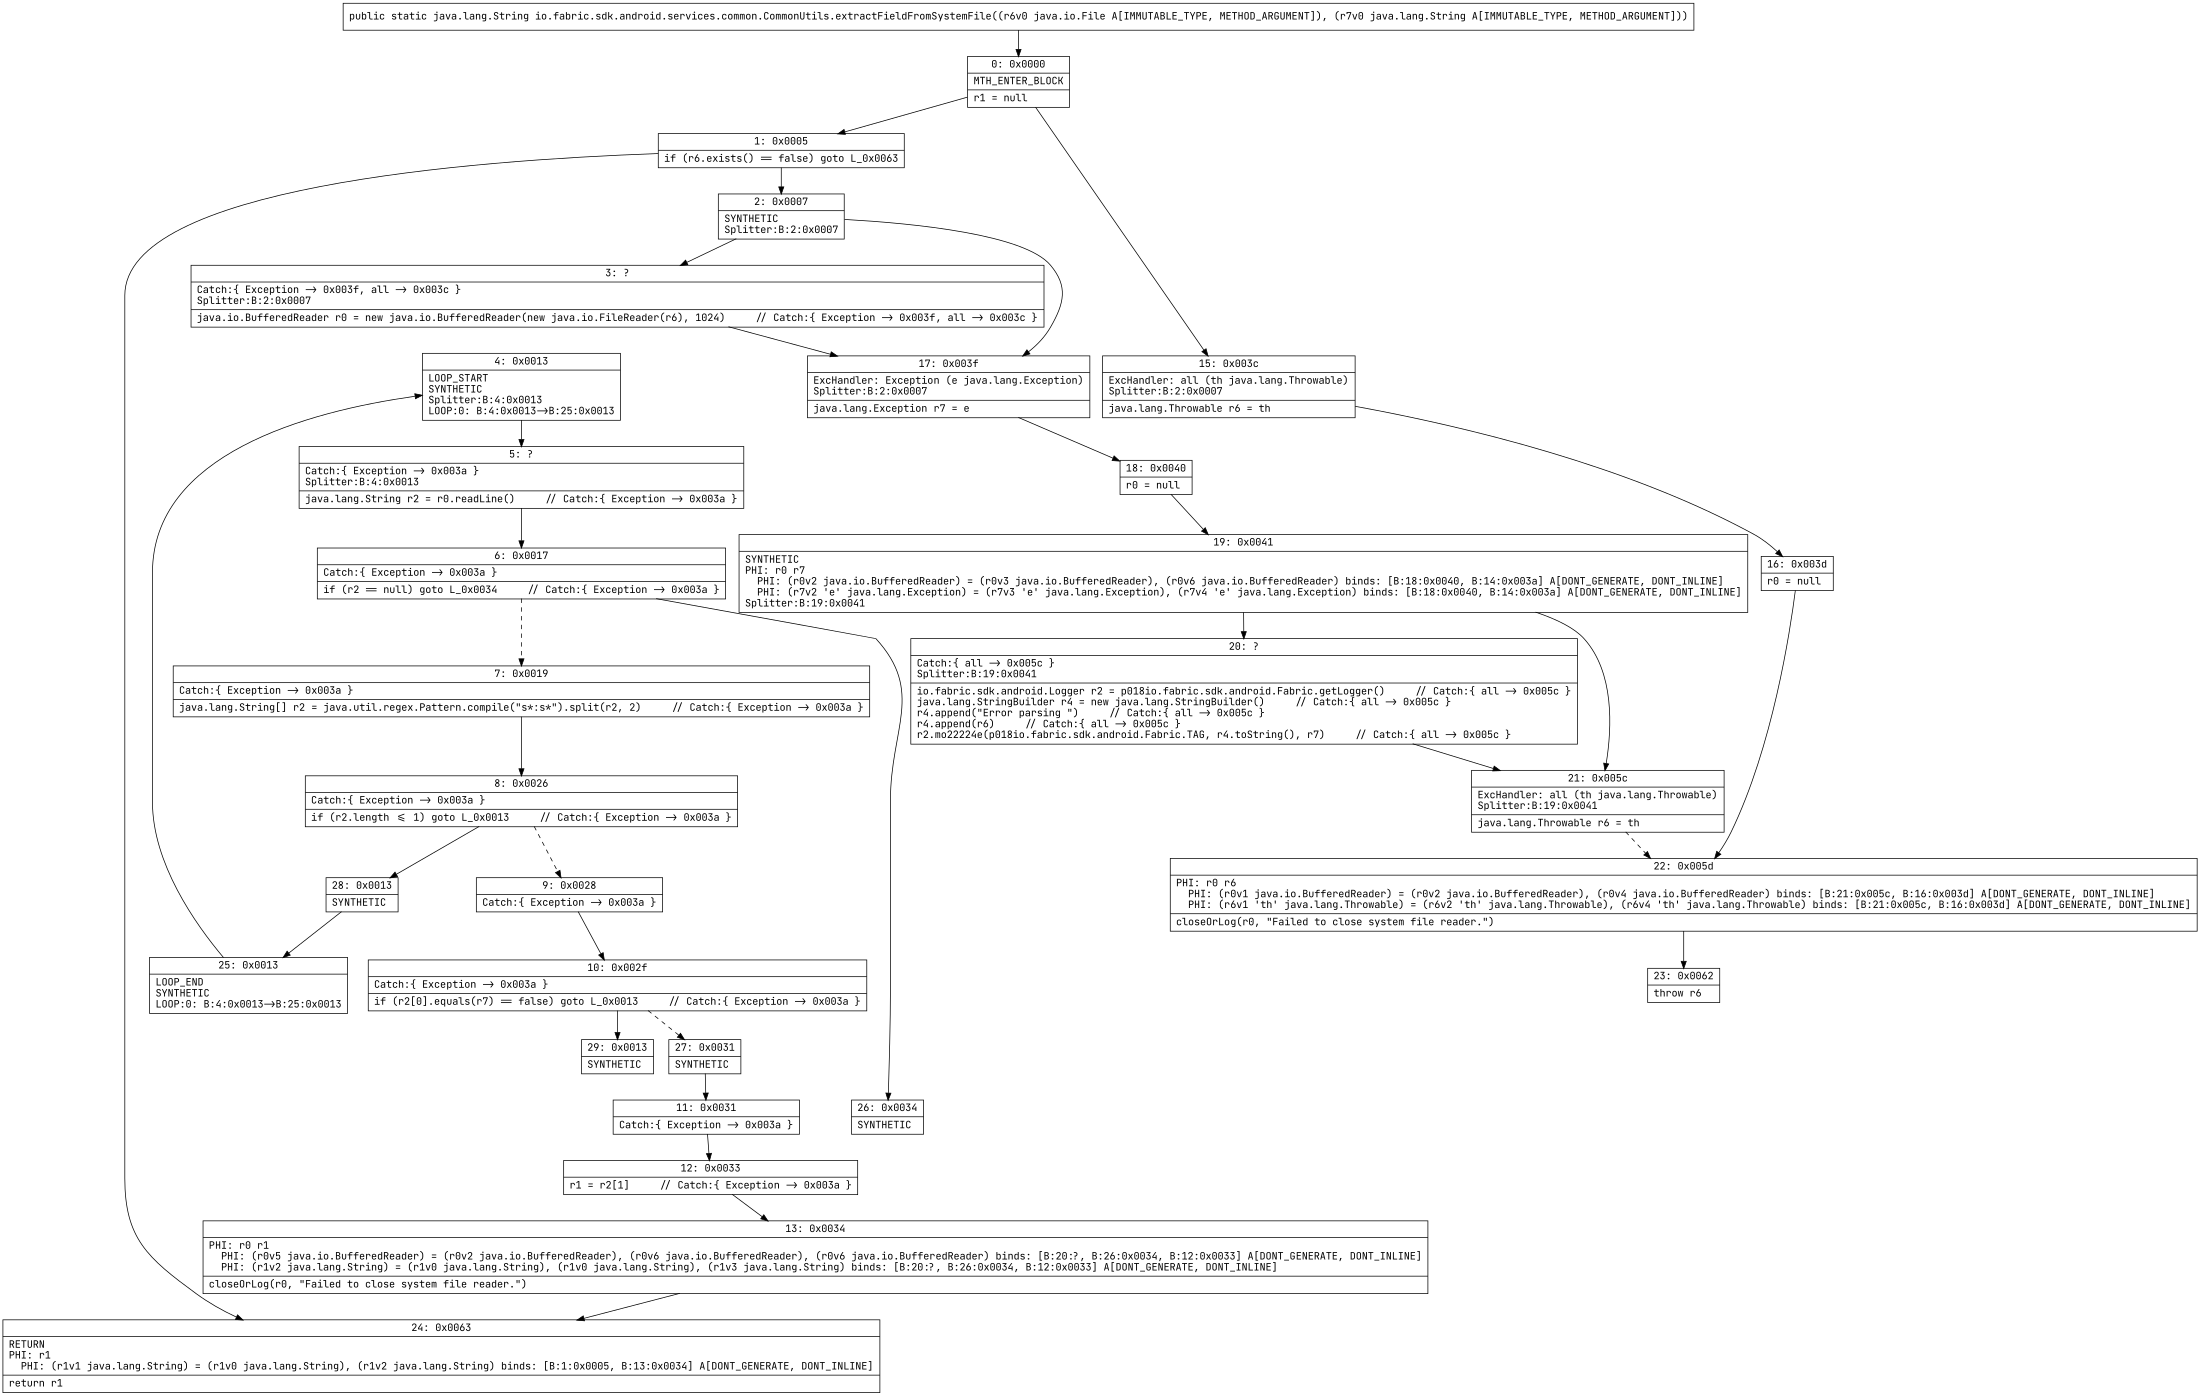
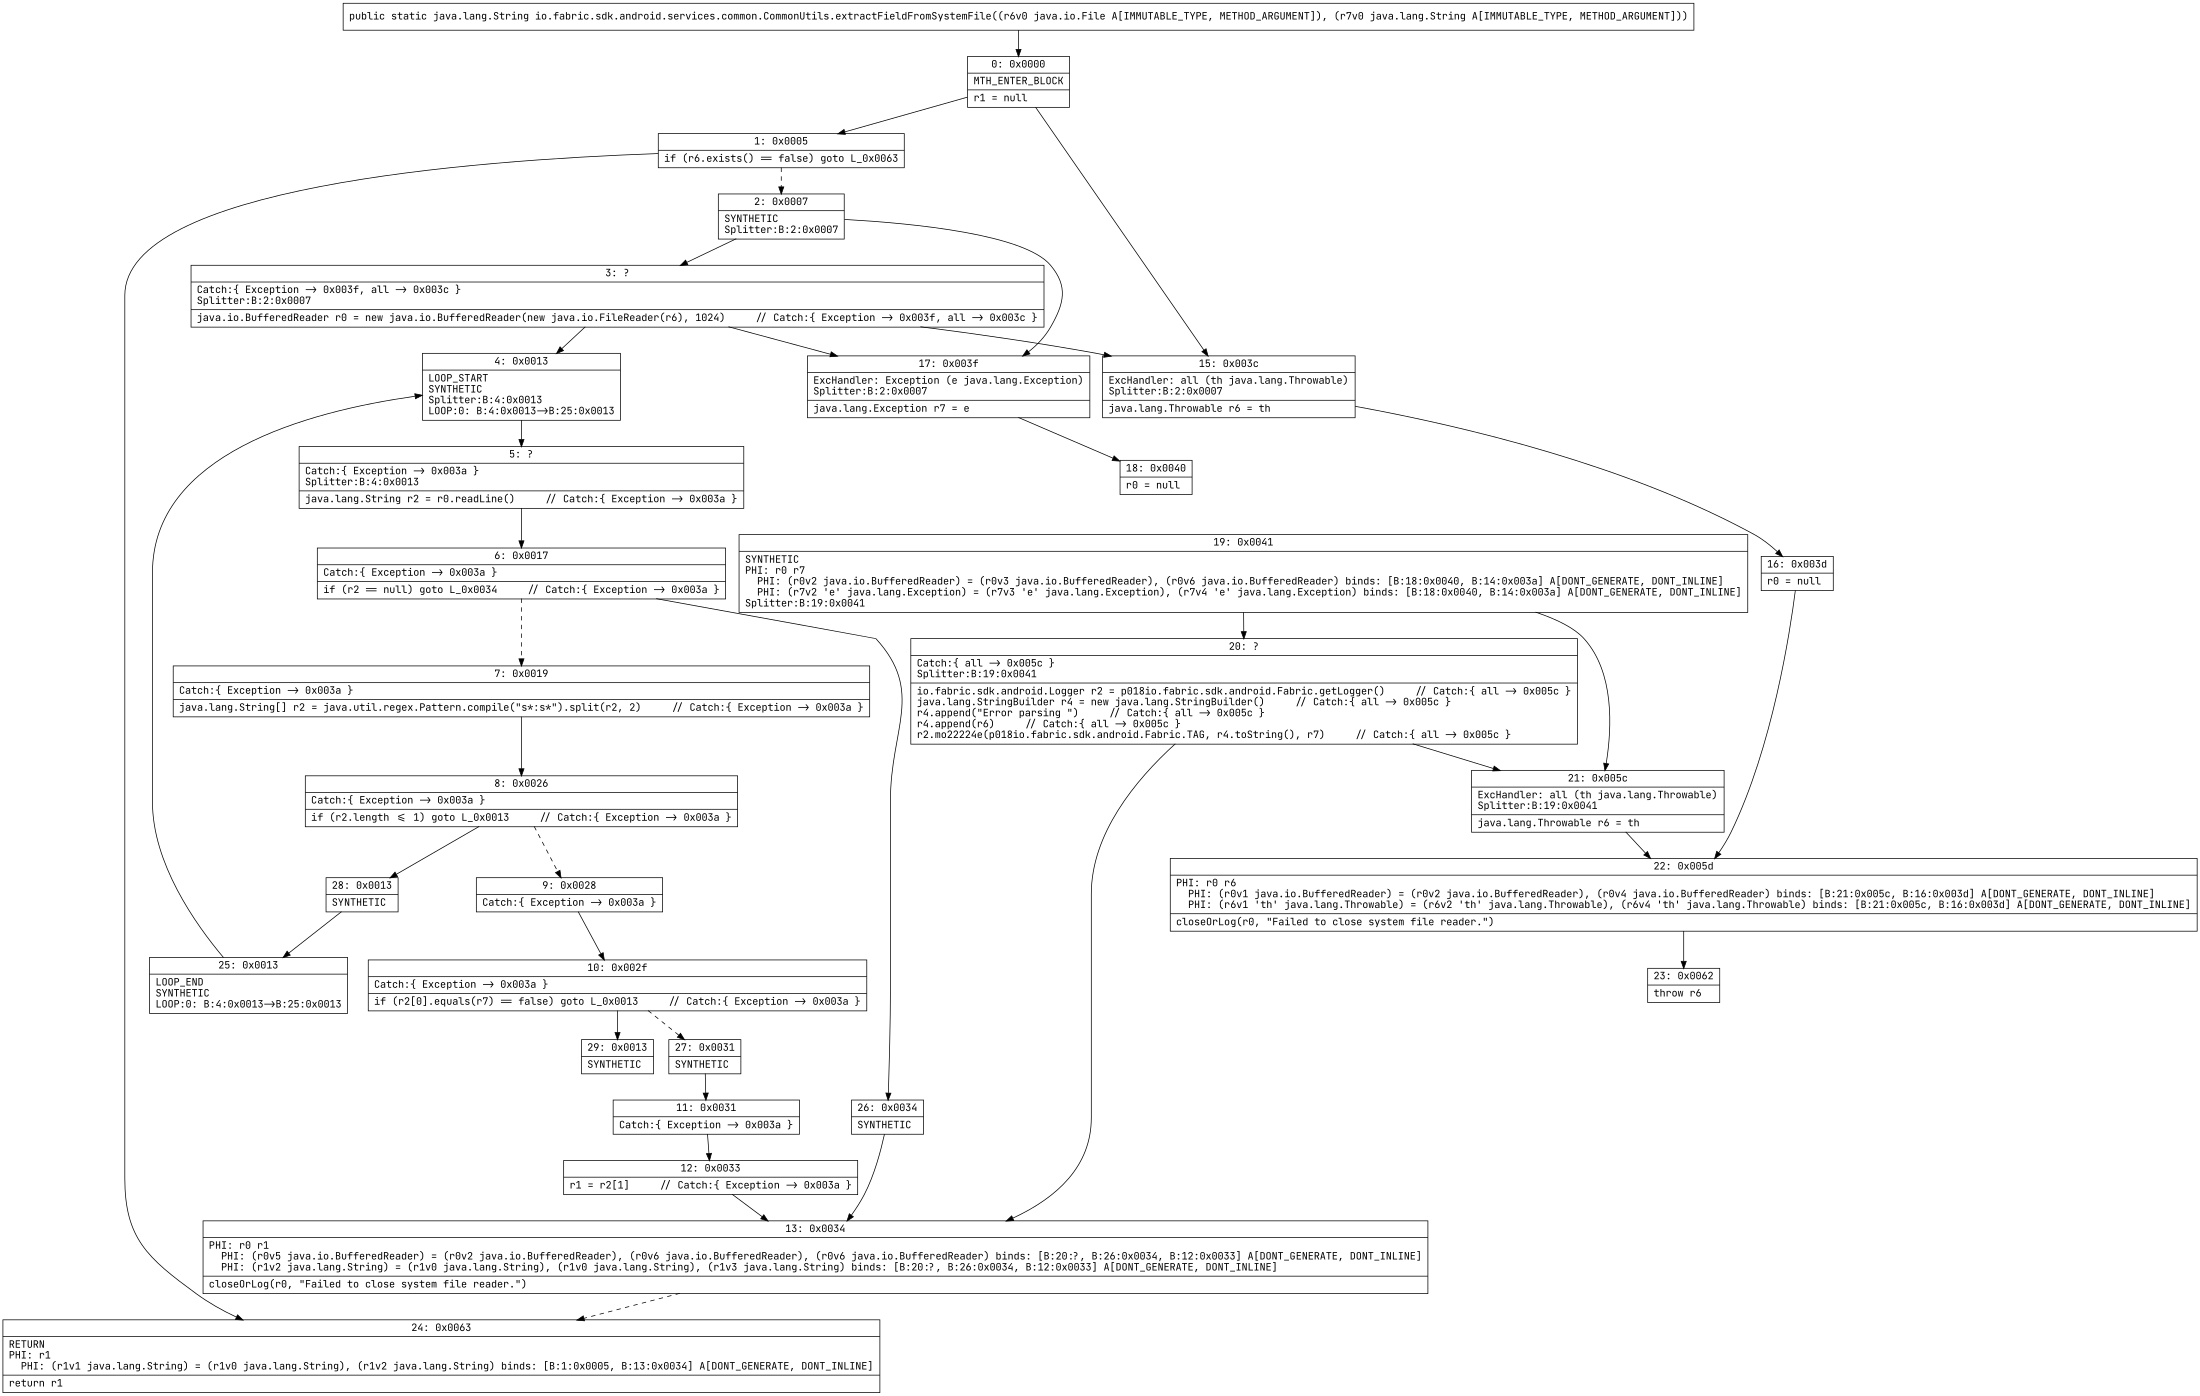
(781, 177) -> (781, 177)
none -> (574, 338)
none -> (1012, 339)
(1187, 512) -> none
(1636, 843) -> (1636, 843)
none -> (1091, 985)
none -> (872, 1176)
(632, 1306) -> (632, 1306)
